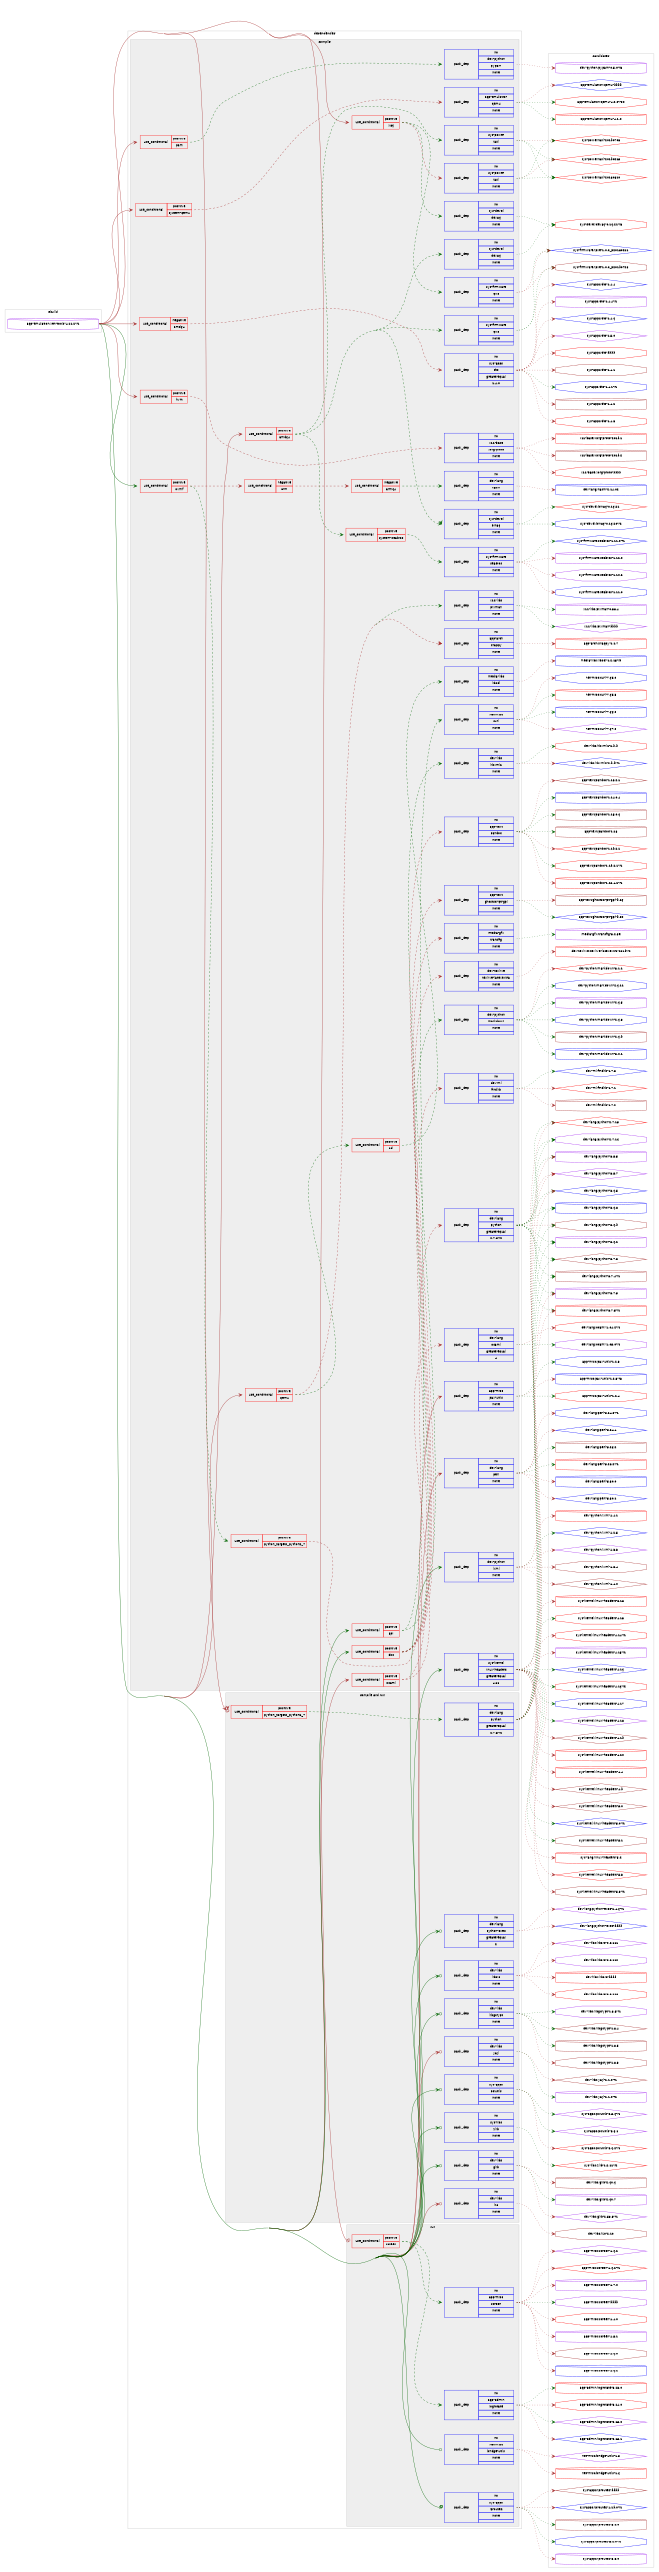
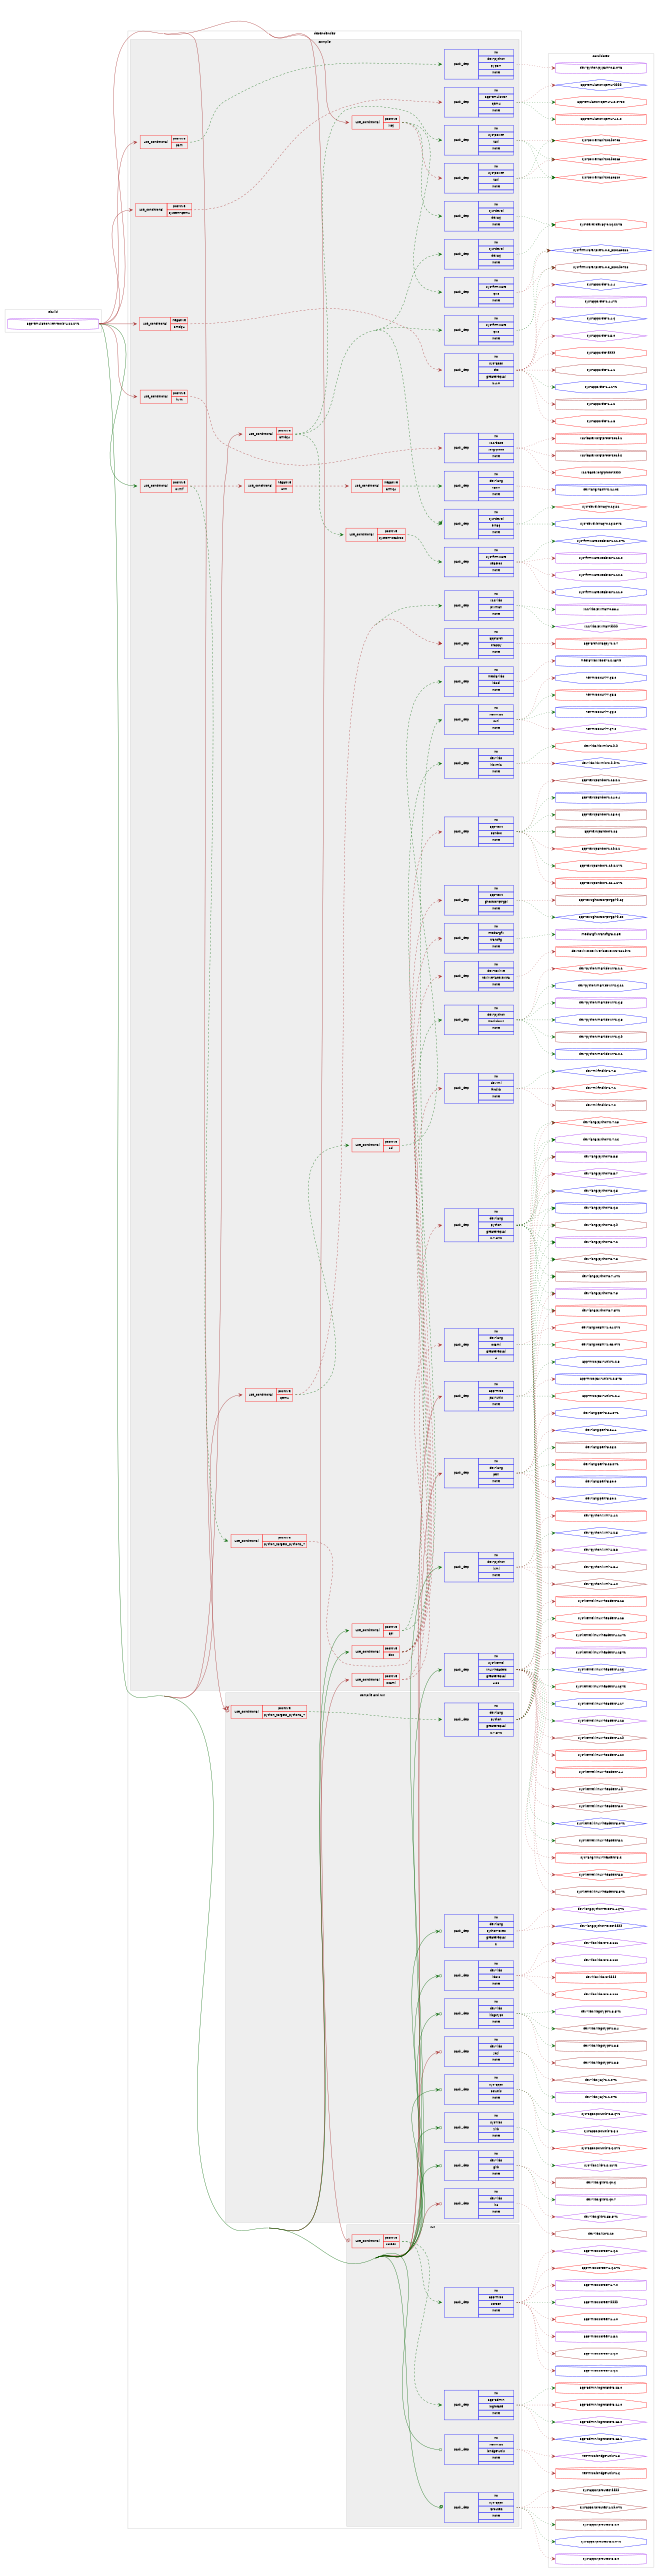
(601, 1242) -> (601, 1242)
(601, 1345) -> (601, 1345)
(601, 2166) -> (601, 2166)
(601, 2508) -> (601, 2508)
